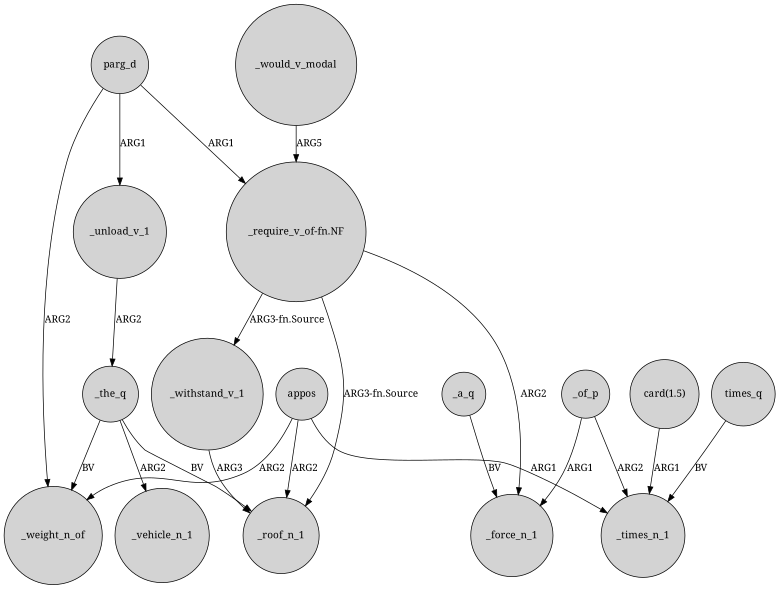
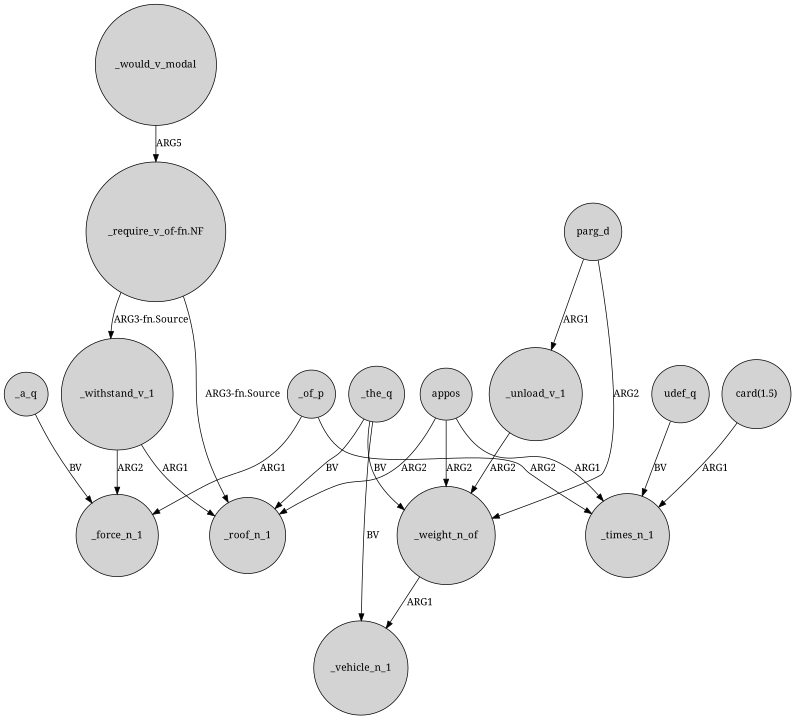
(190, 132) -> none
(115, 319) -> (489, 464)
(491, 337) -> (117, 469)
(743, 394) -> (681, 394)
(153, 468) -> (373, 535)
(230, 468) -> (176, 468)
none -> (405, 600)
